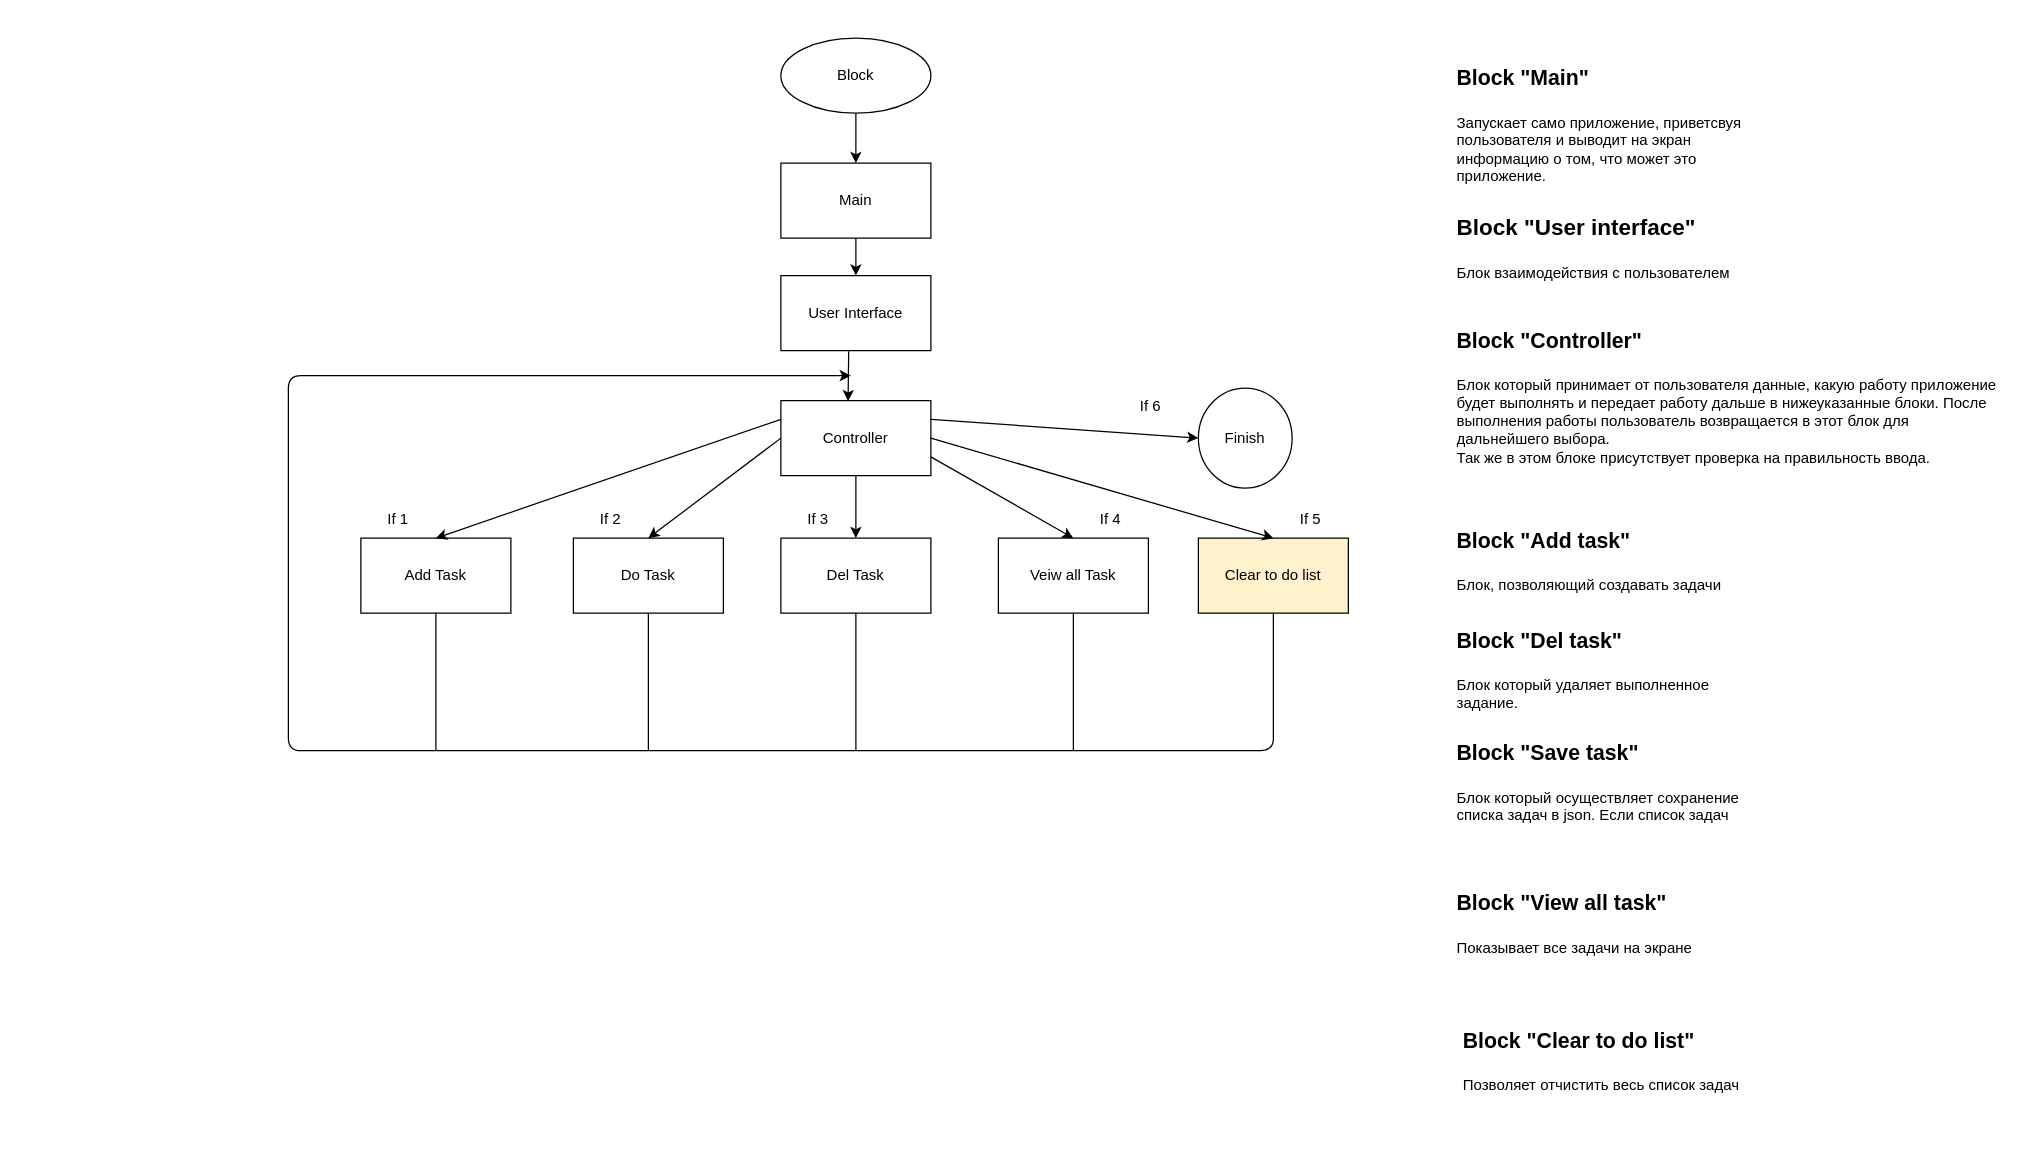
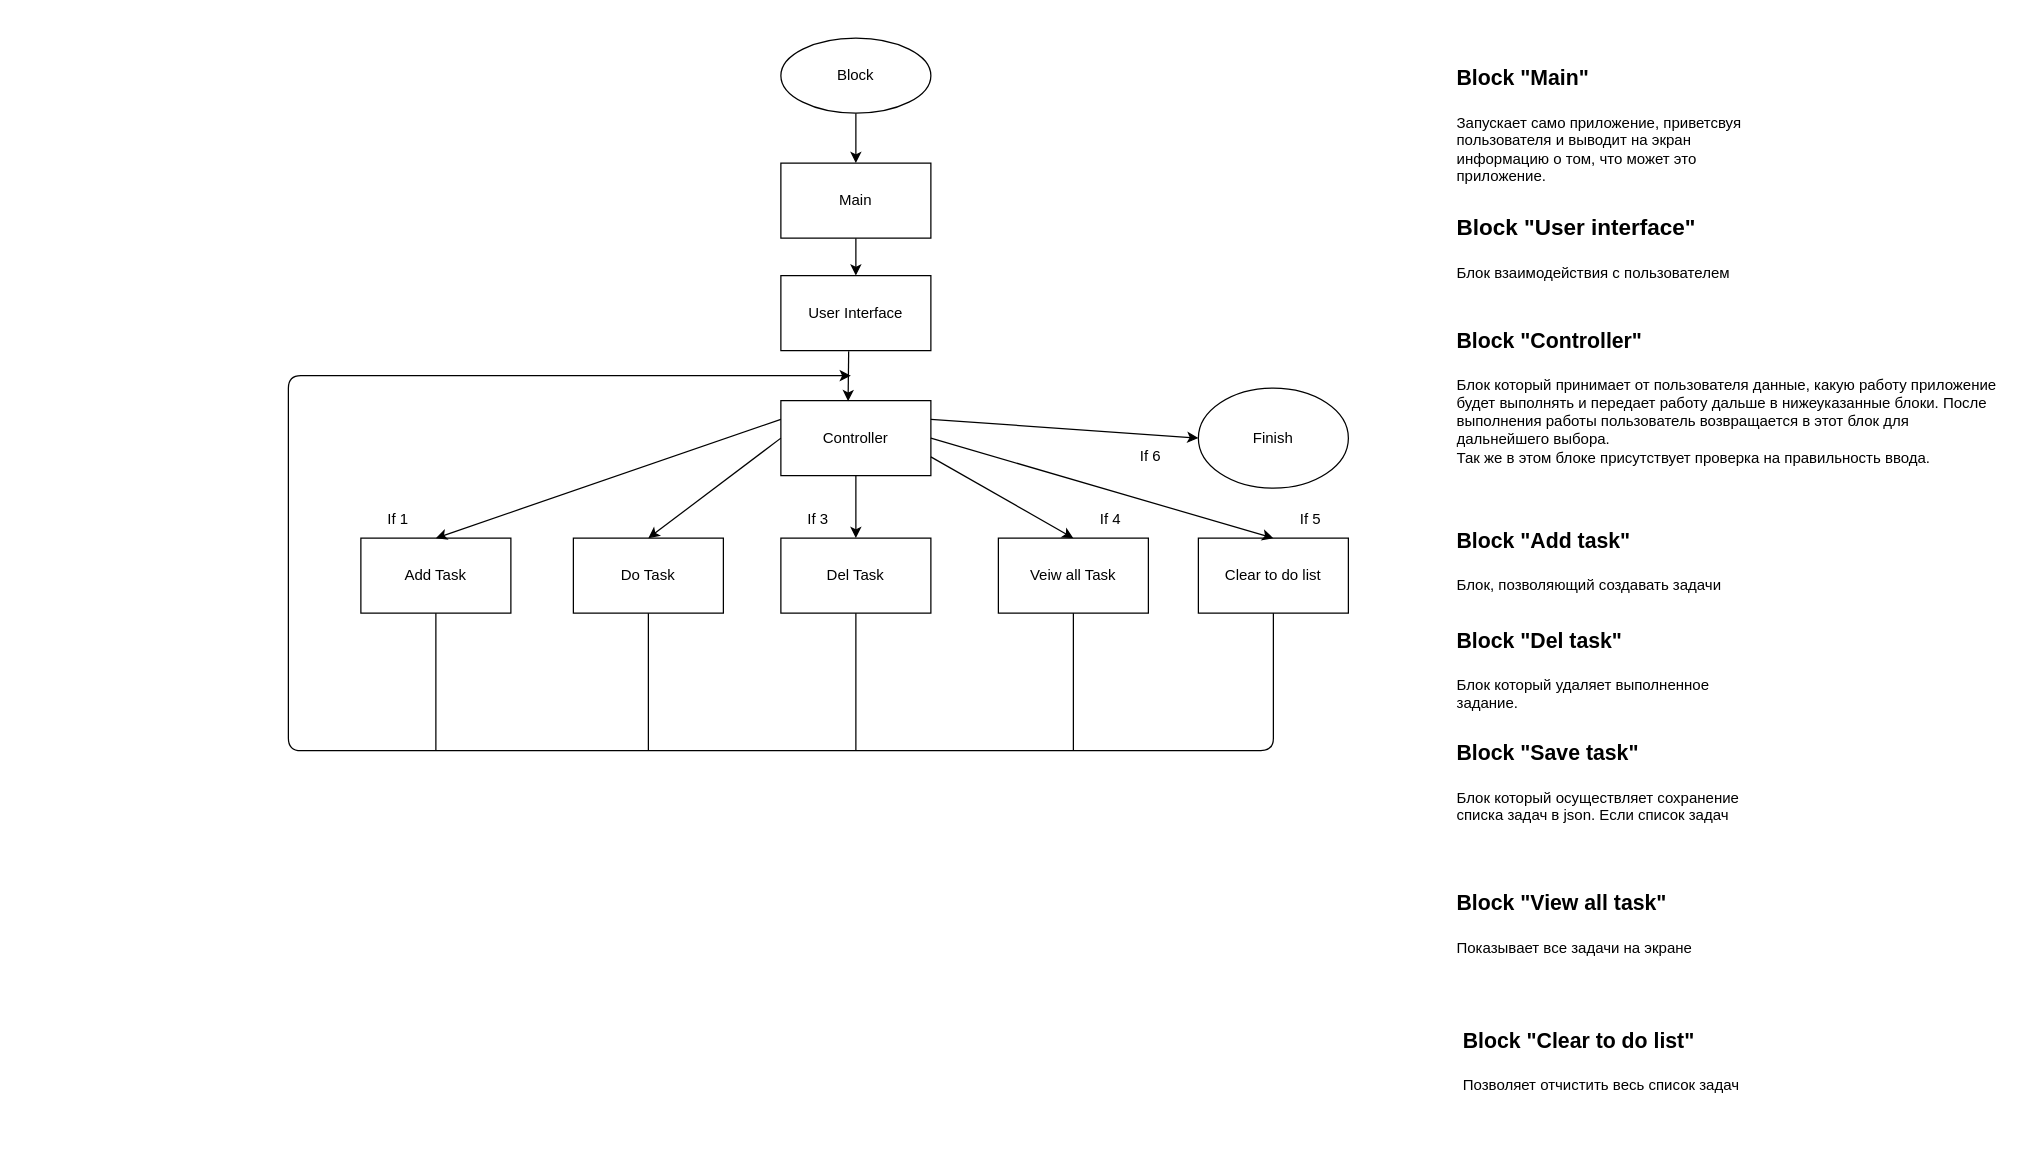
(1151, 407) -> (1151, 457)
(1245, 438) -> (1273, 438)
(611, 519) -> none
(1273, 576) -> (1273, 576)
